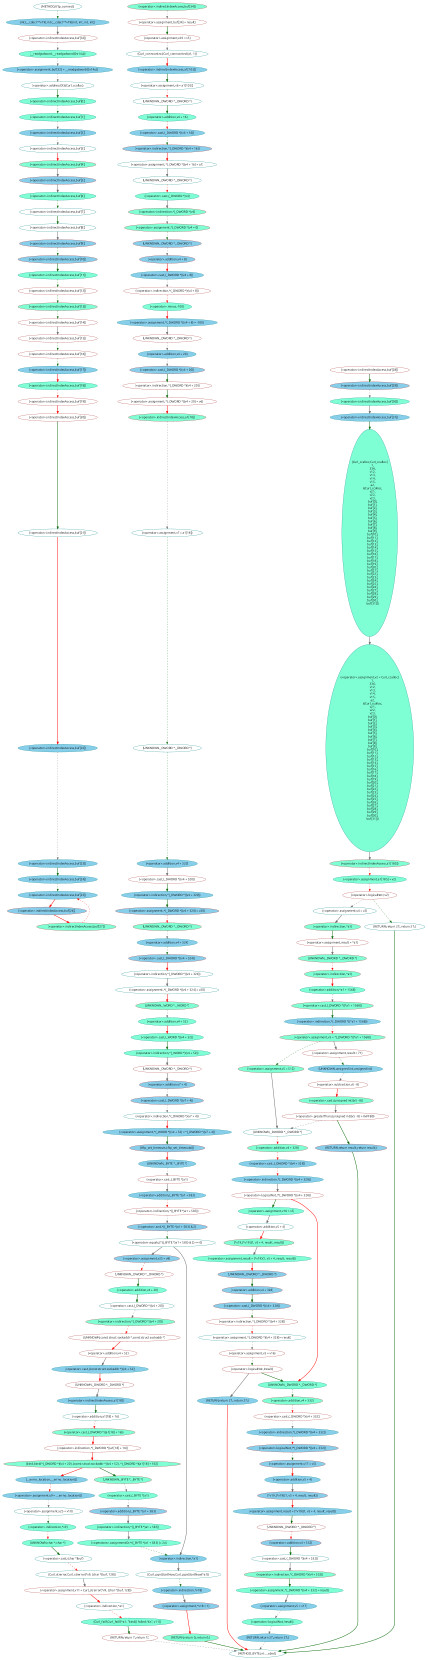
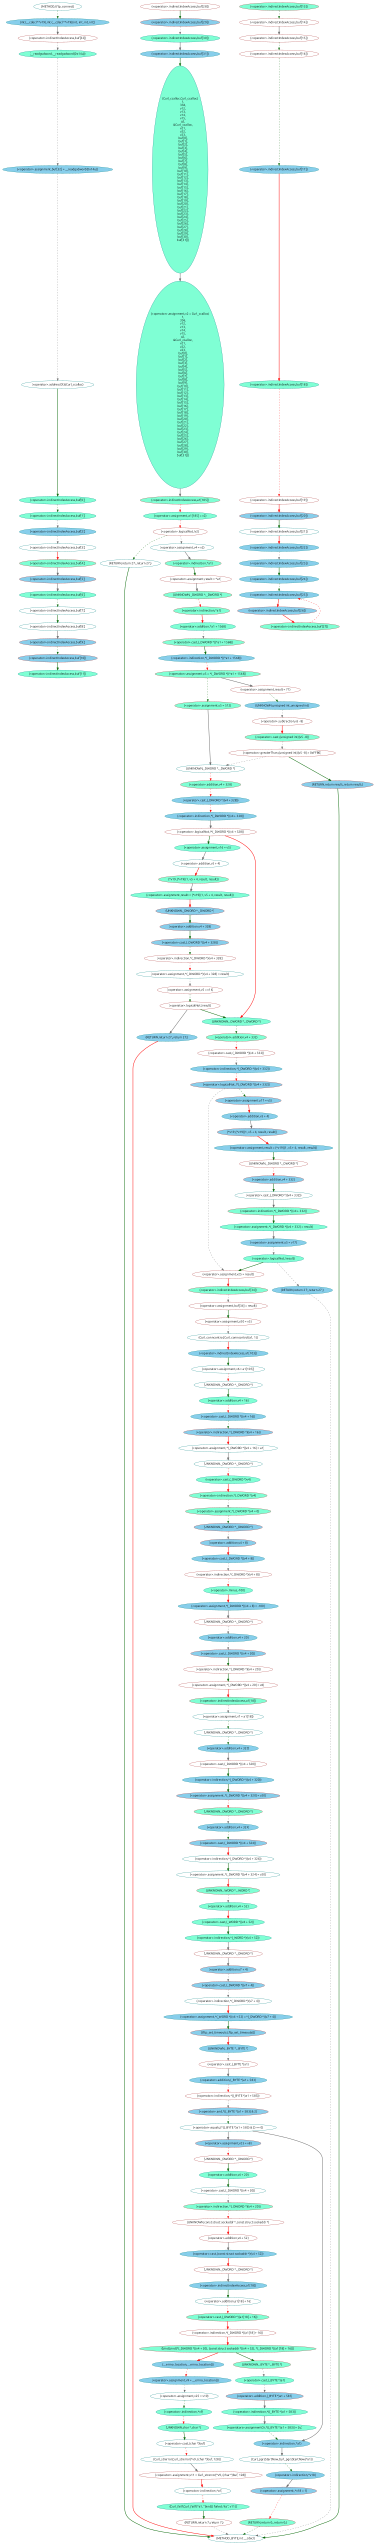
(167, 203) -> (228, 1487)
(58, 291) -> none
(58, 417) -> (279, 516)
(167, 981) -> (228, 1866)
(336, 1107) -> (282, 744)
none -> (228, 1274)
(188, 1621) -> (276, 2506)
(223, 1645) -> (253, 2530)
